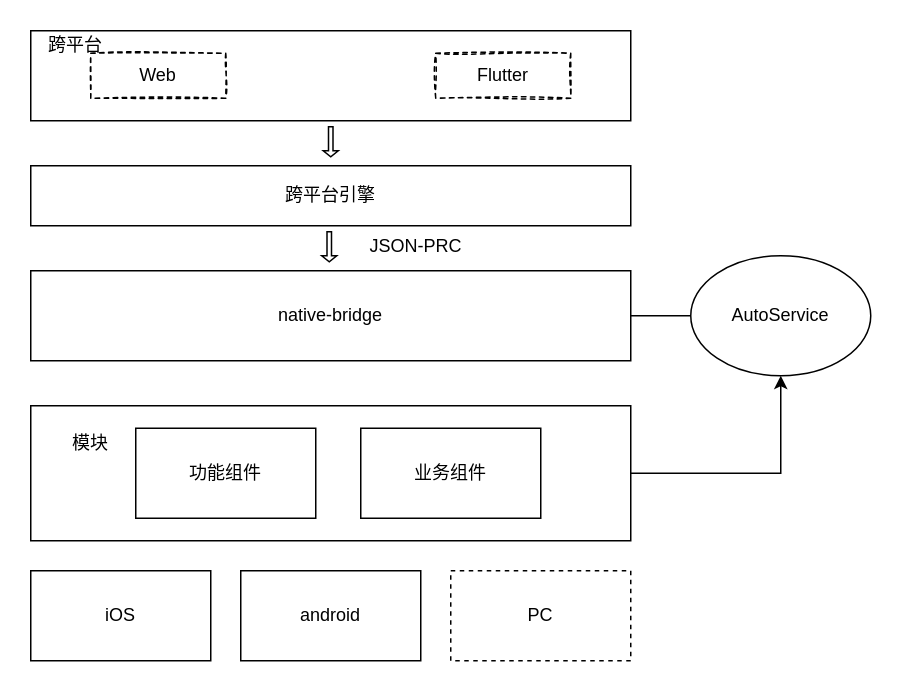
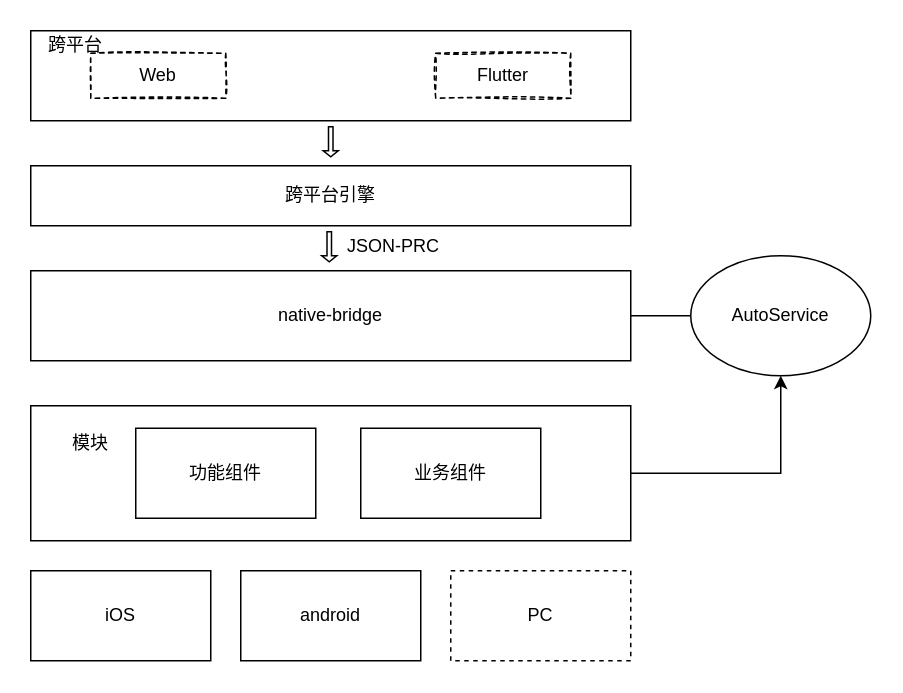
(416, 247) -> (394, 247)
